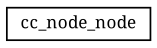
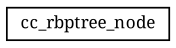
(79, 24) -> (88, 24)
